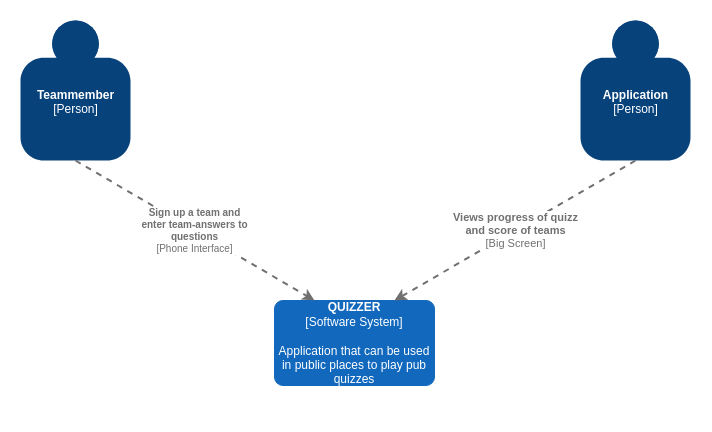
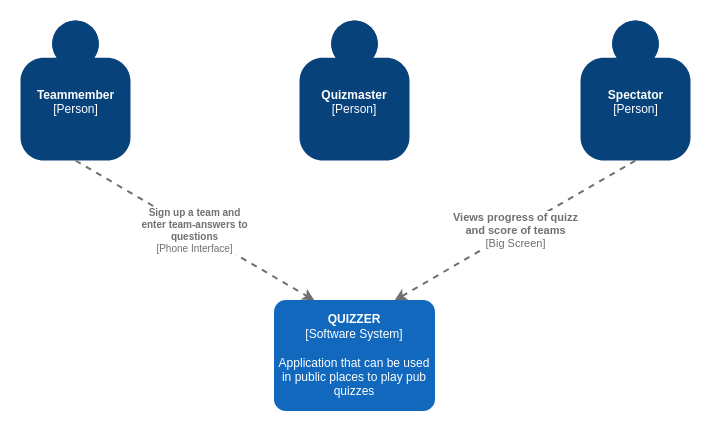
none -> (355, 91)
(636, 110) -> (636, 110)
(355, 343) -> (355, 356)
